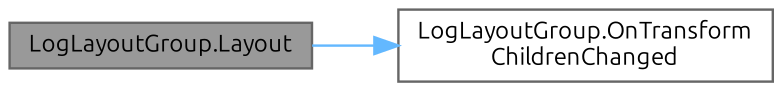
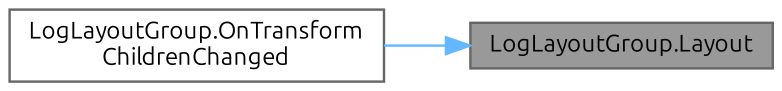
(343, 46) -> (415, 46)
